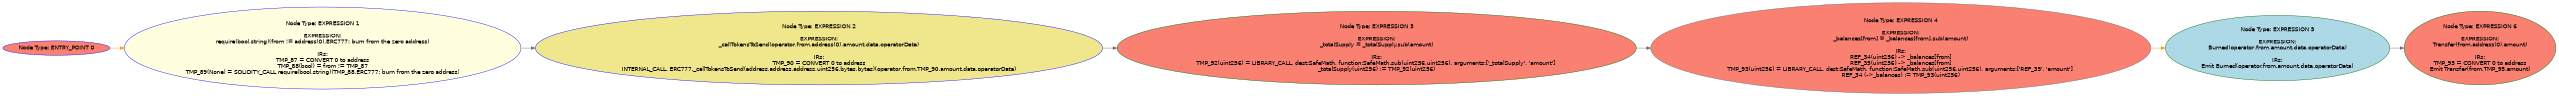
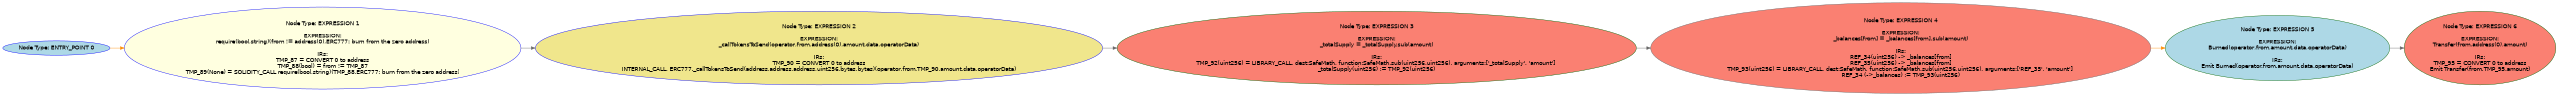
(56, 48) -> (56, 48)
